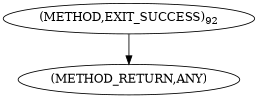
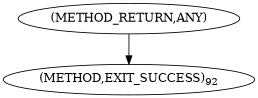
(129, 45) -> (129, 45)
